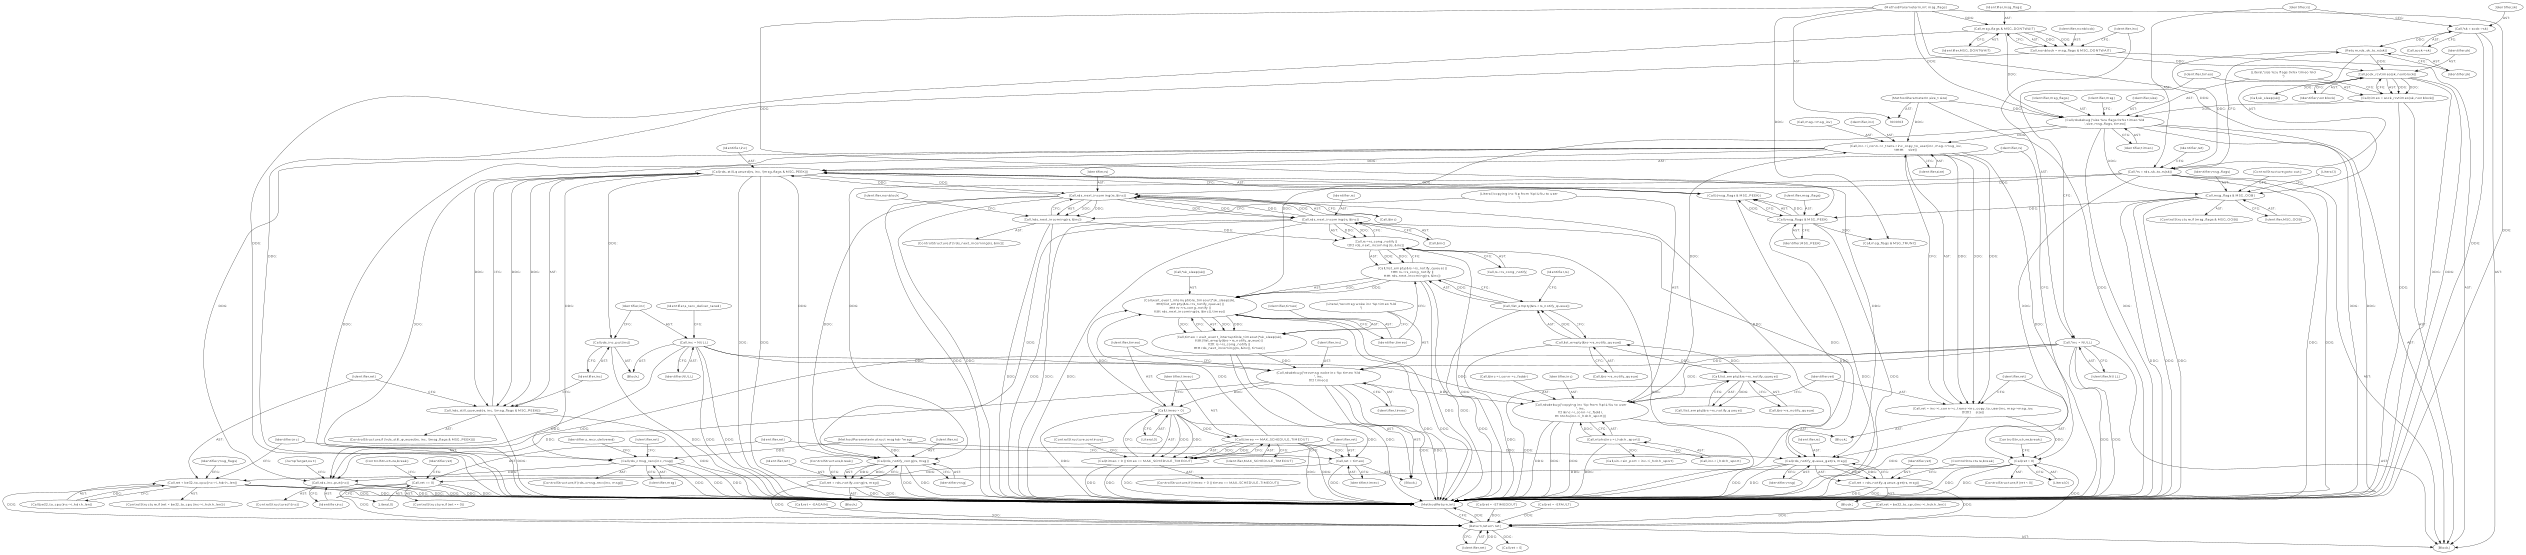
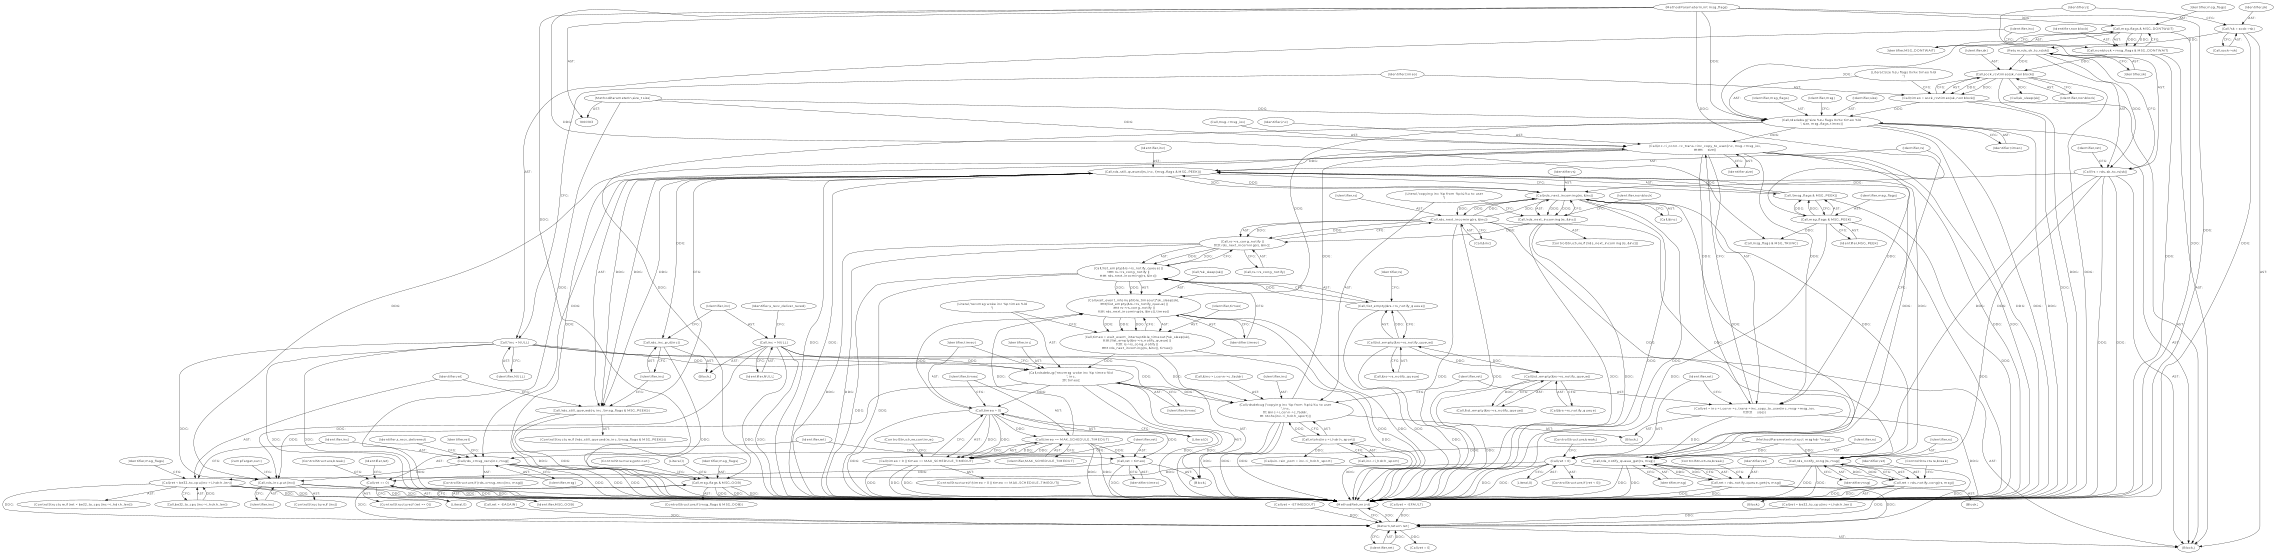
(2018, 208) -> none
